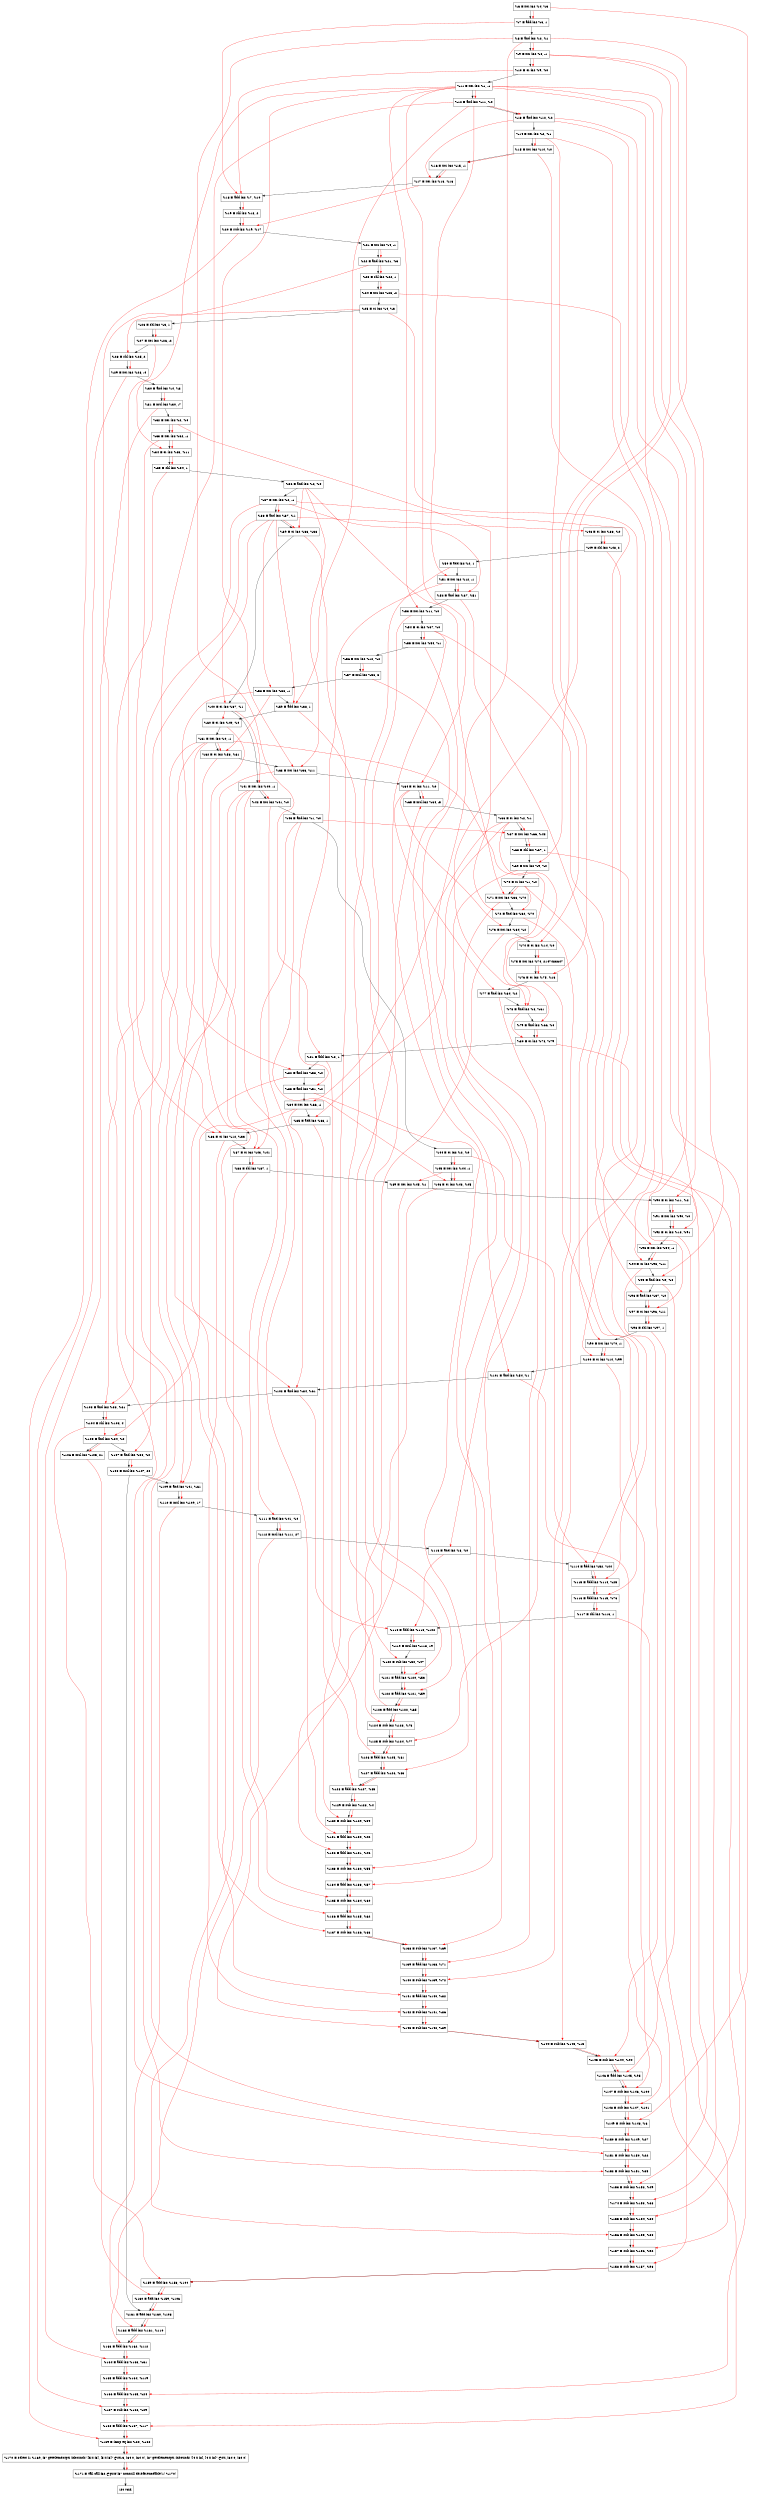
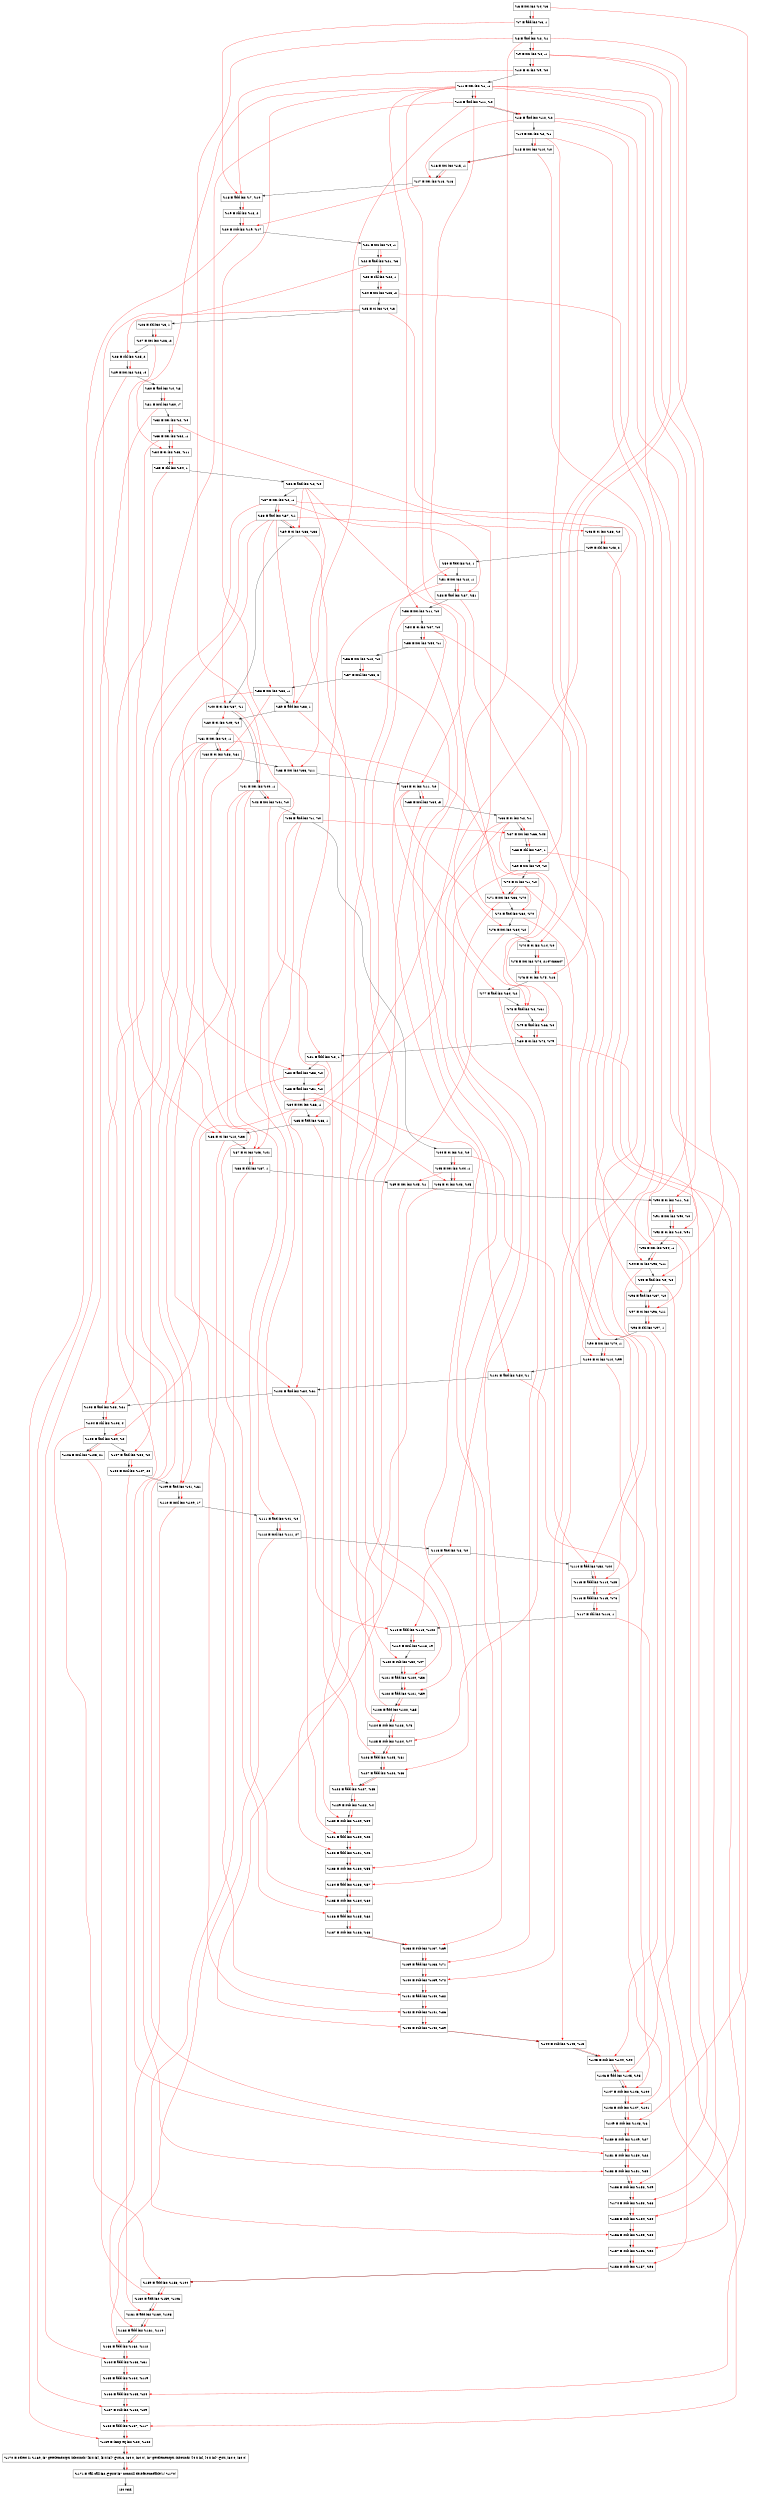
(195, 1362) -> none
(105, 1430) -> (105, 1430)
(127, 1895) -> (127, 1895)
